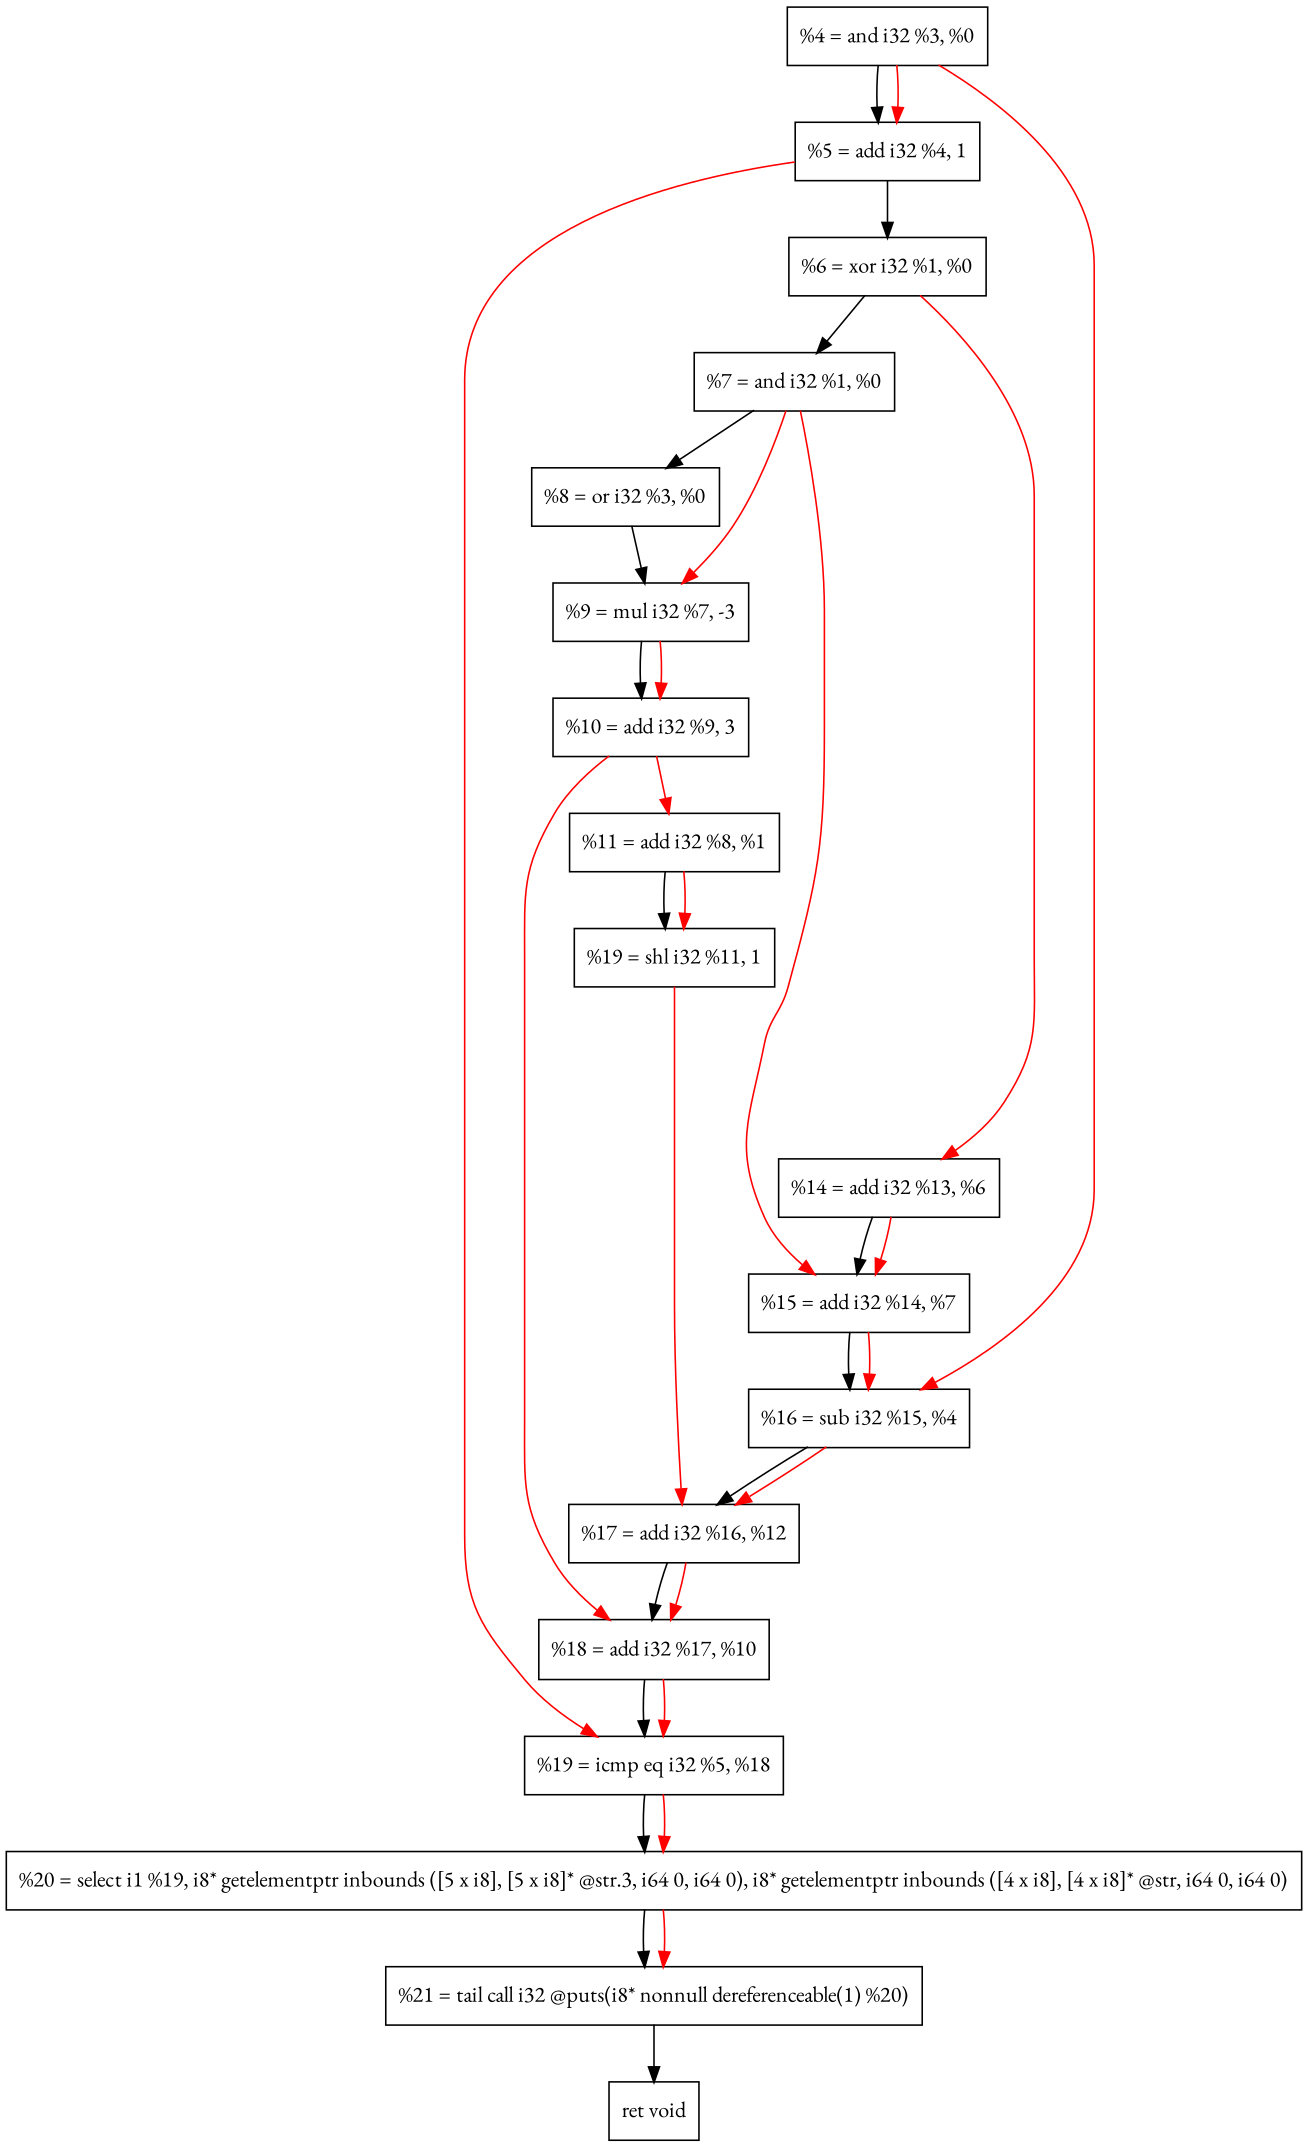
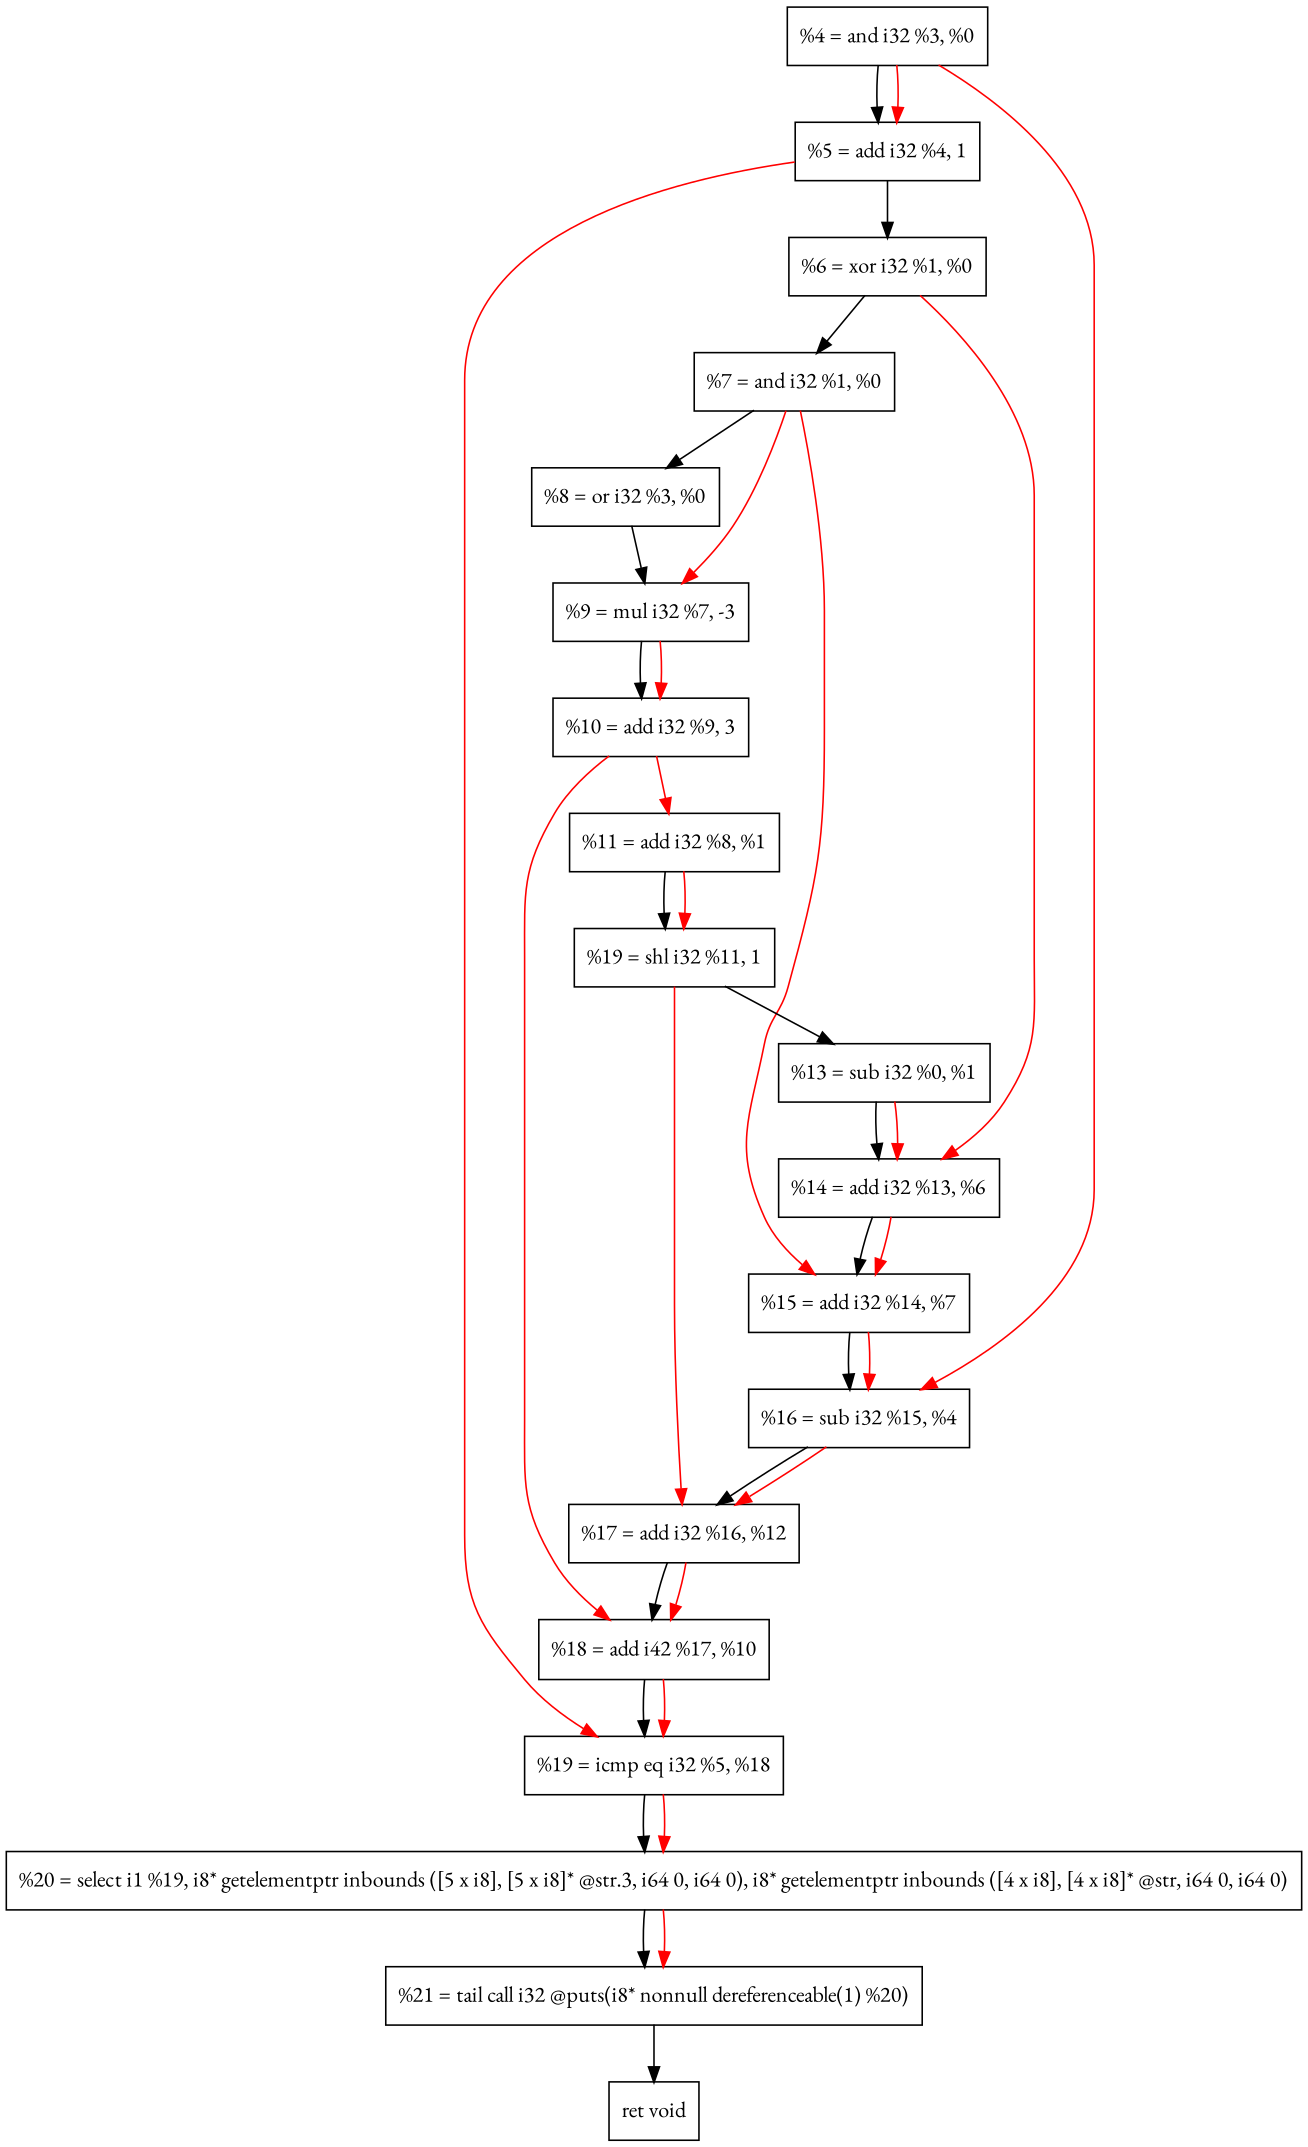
none -> (884, 1073)
(654, 1650) -> (654, 1650)
